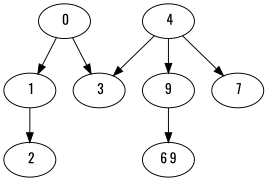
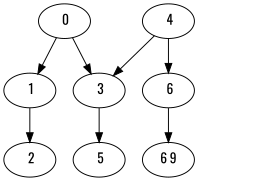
(168, 90) -> (168, 90)
(238, 90) -> none
none -> (99, 160)
